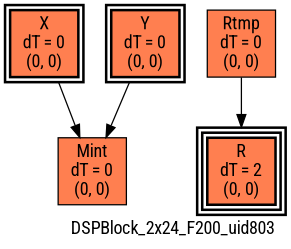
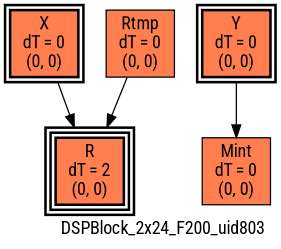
(67, 104) -> (64, 99)
